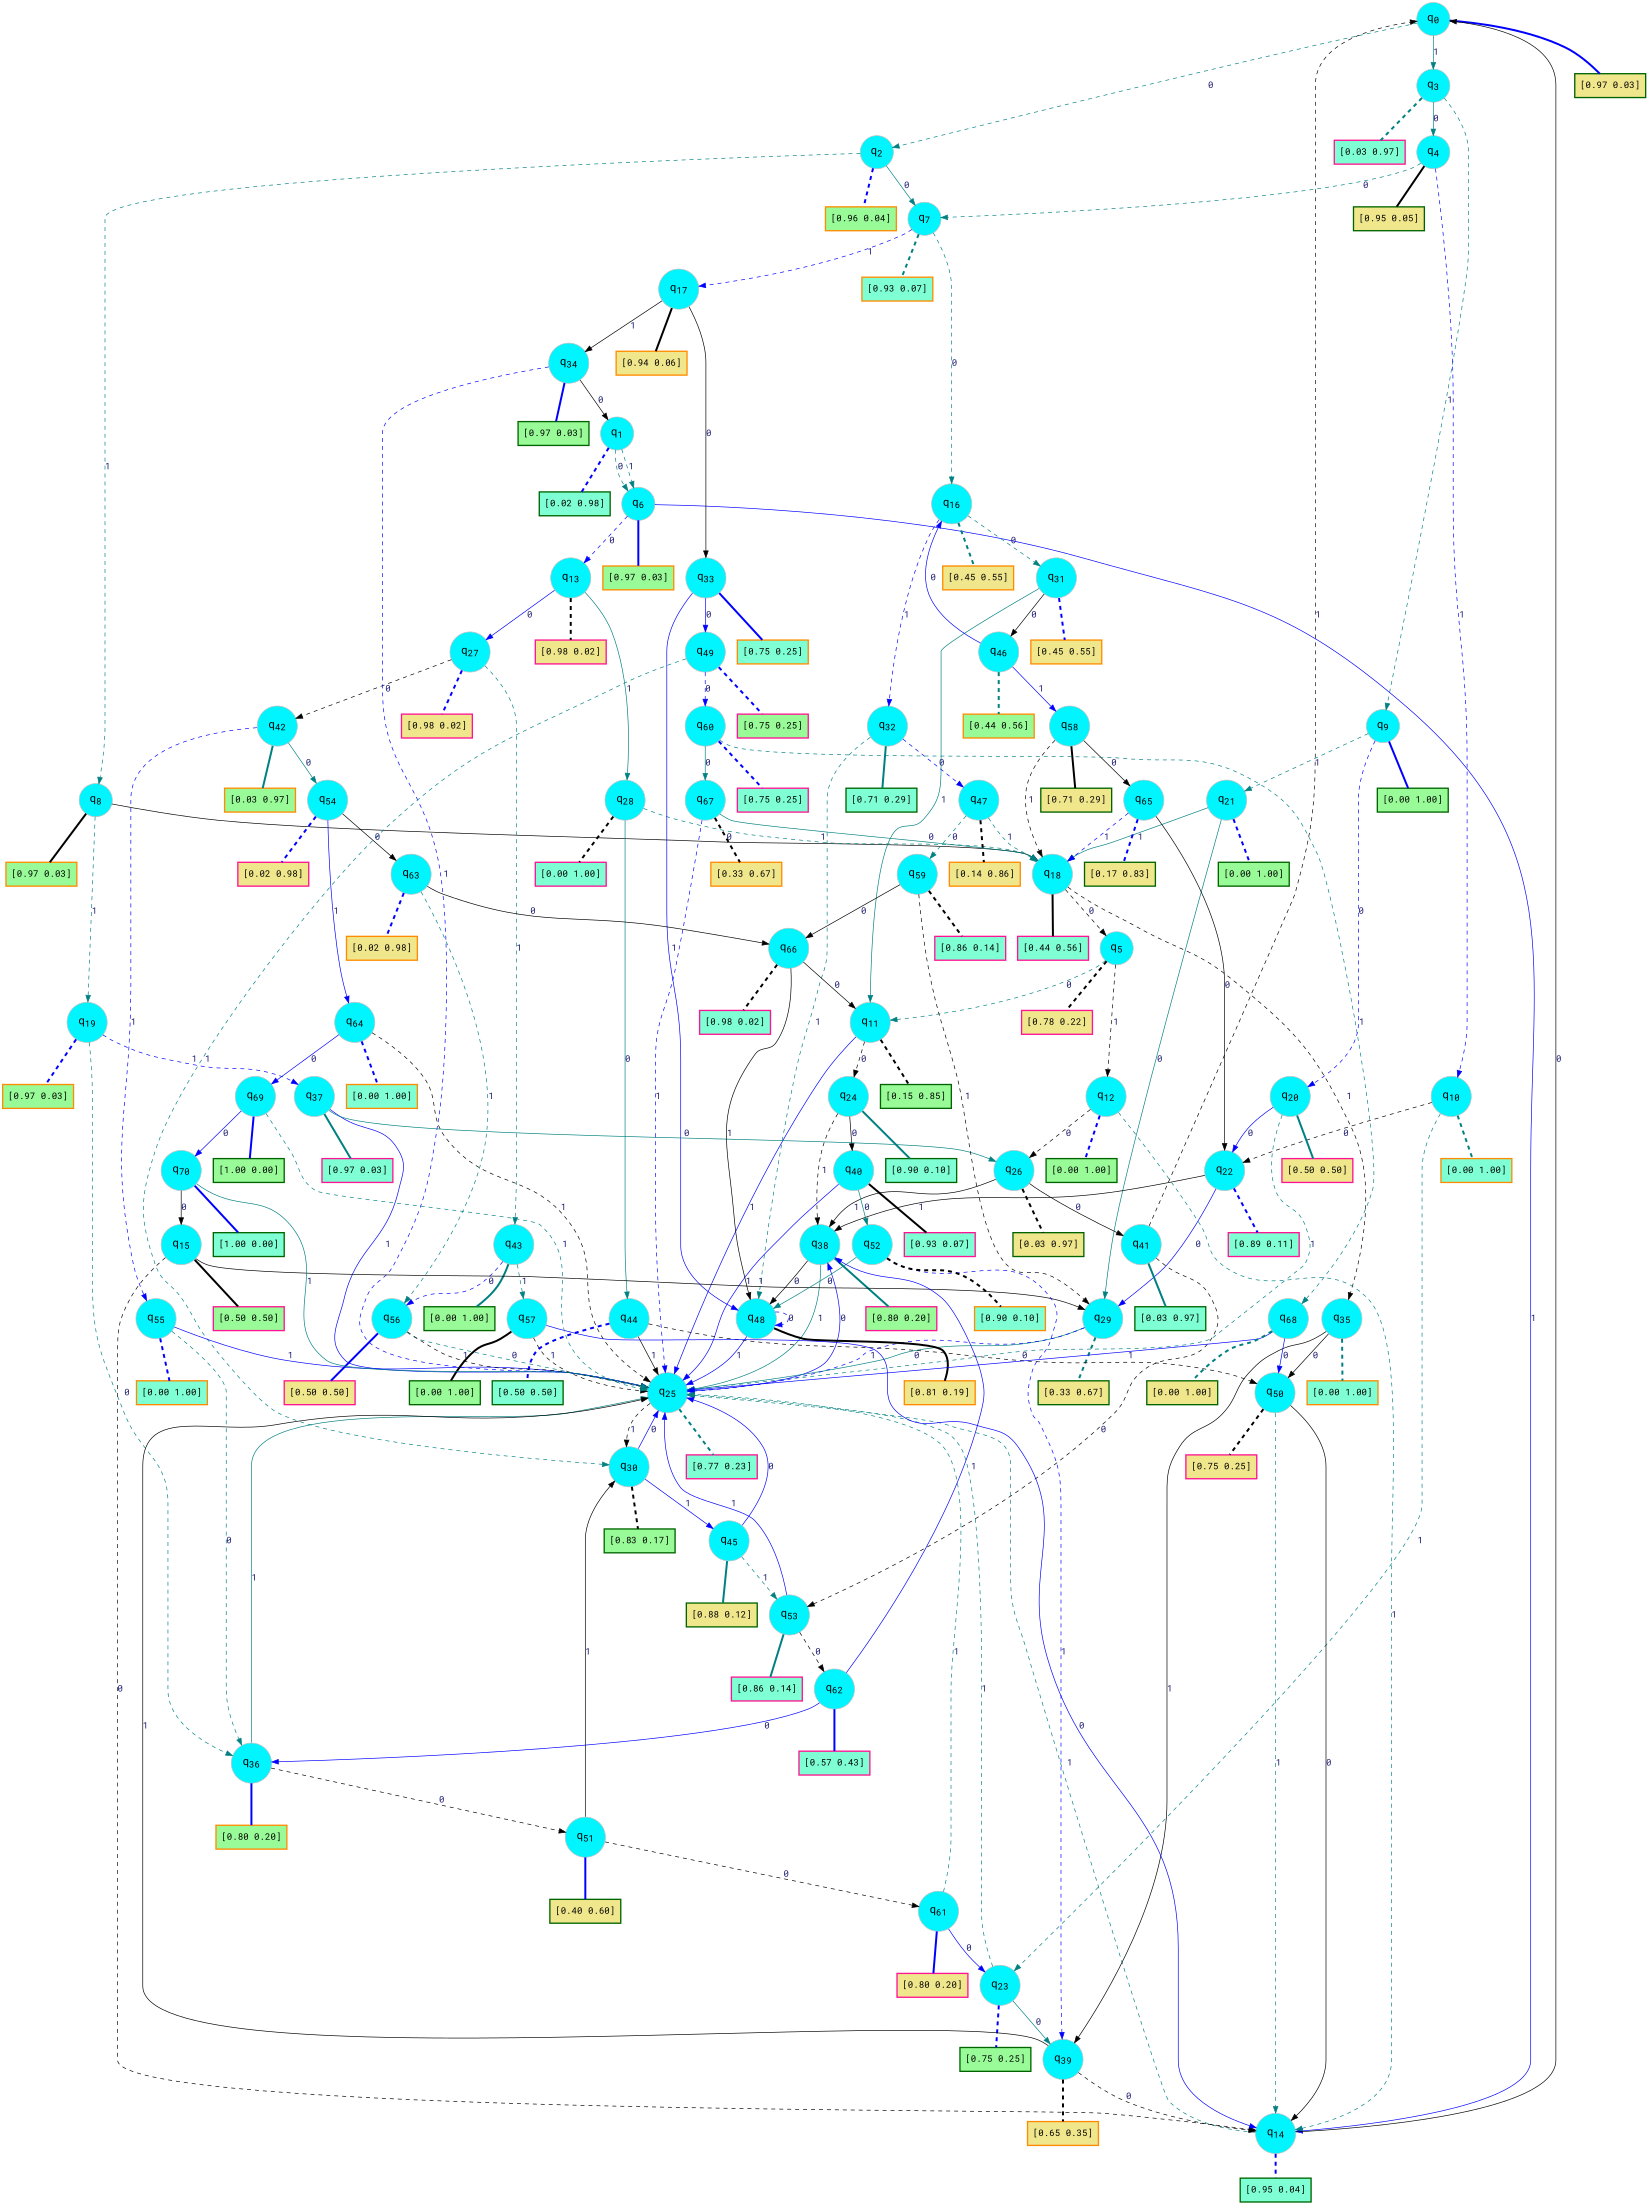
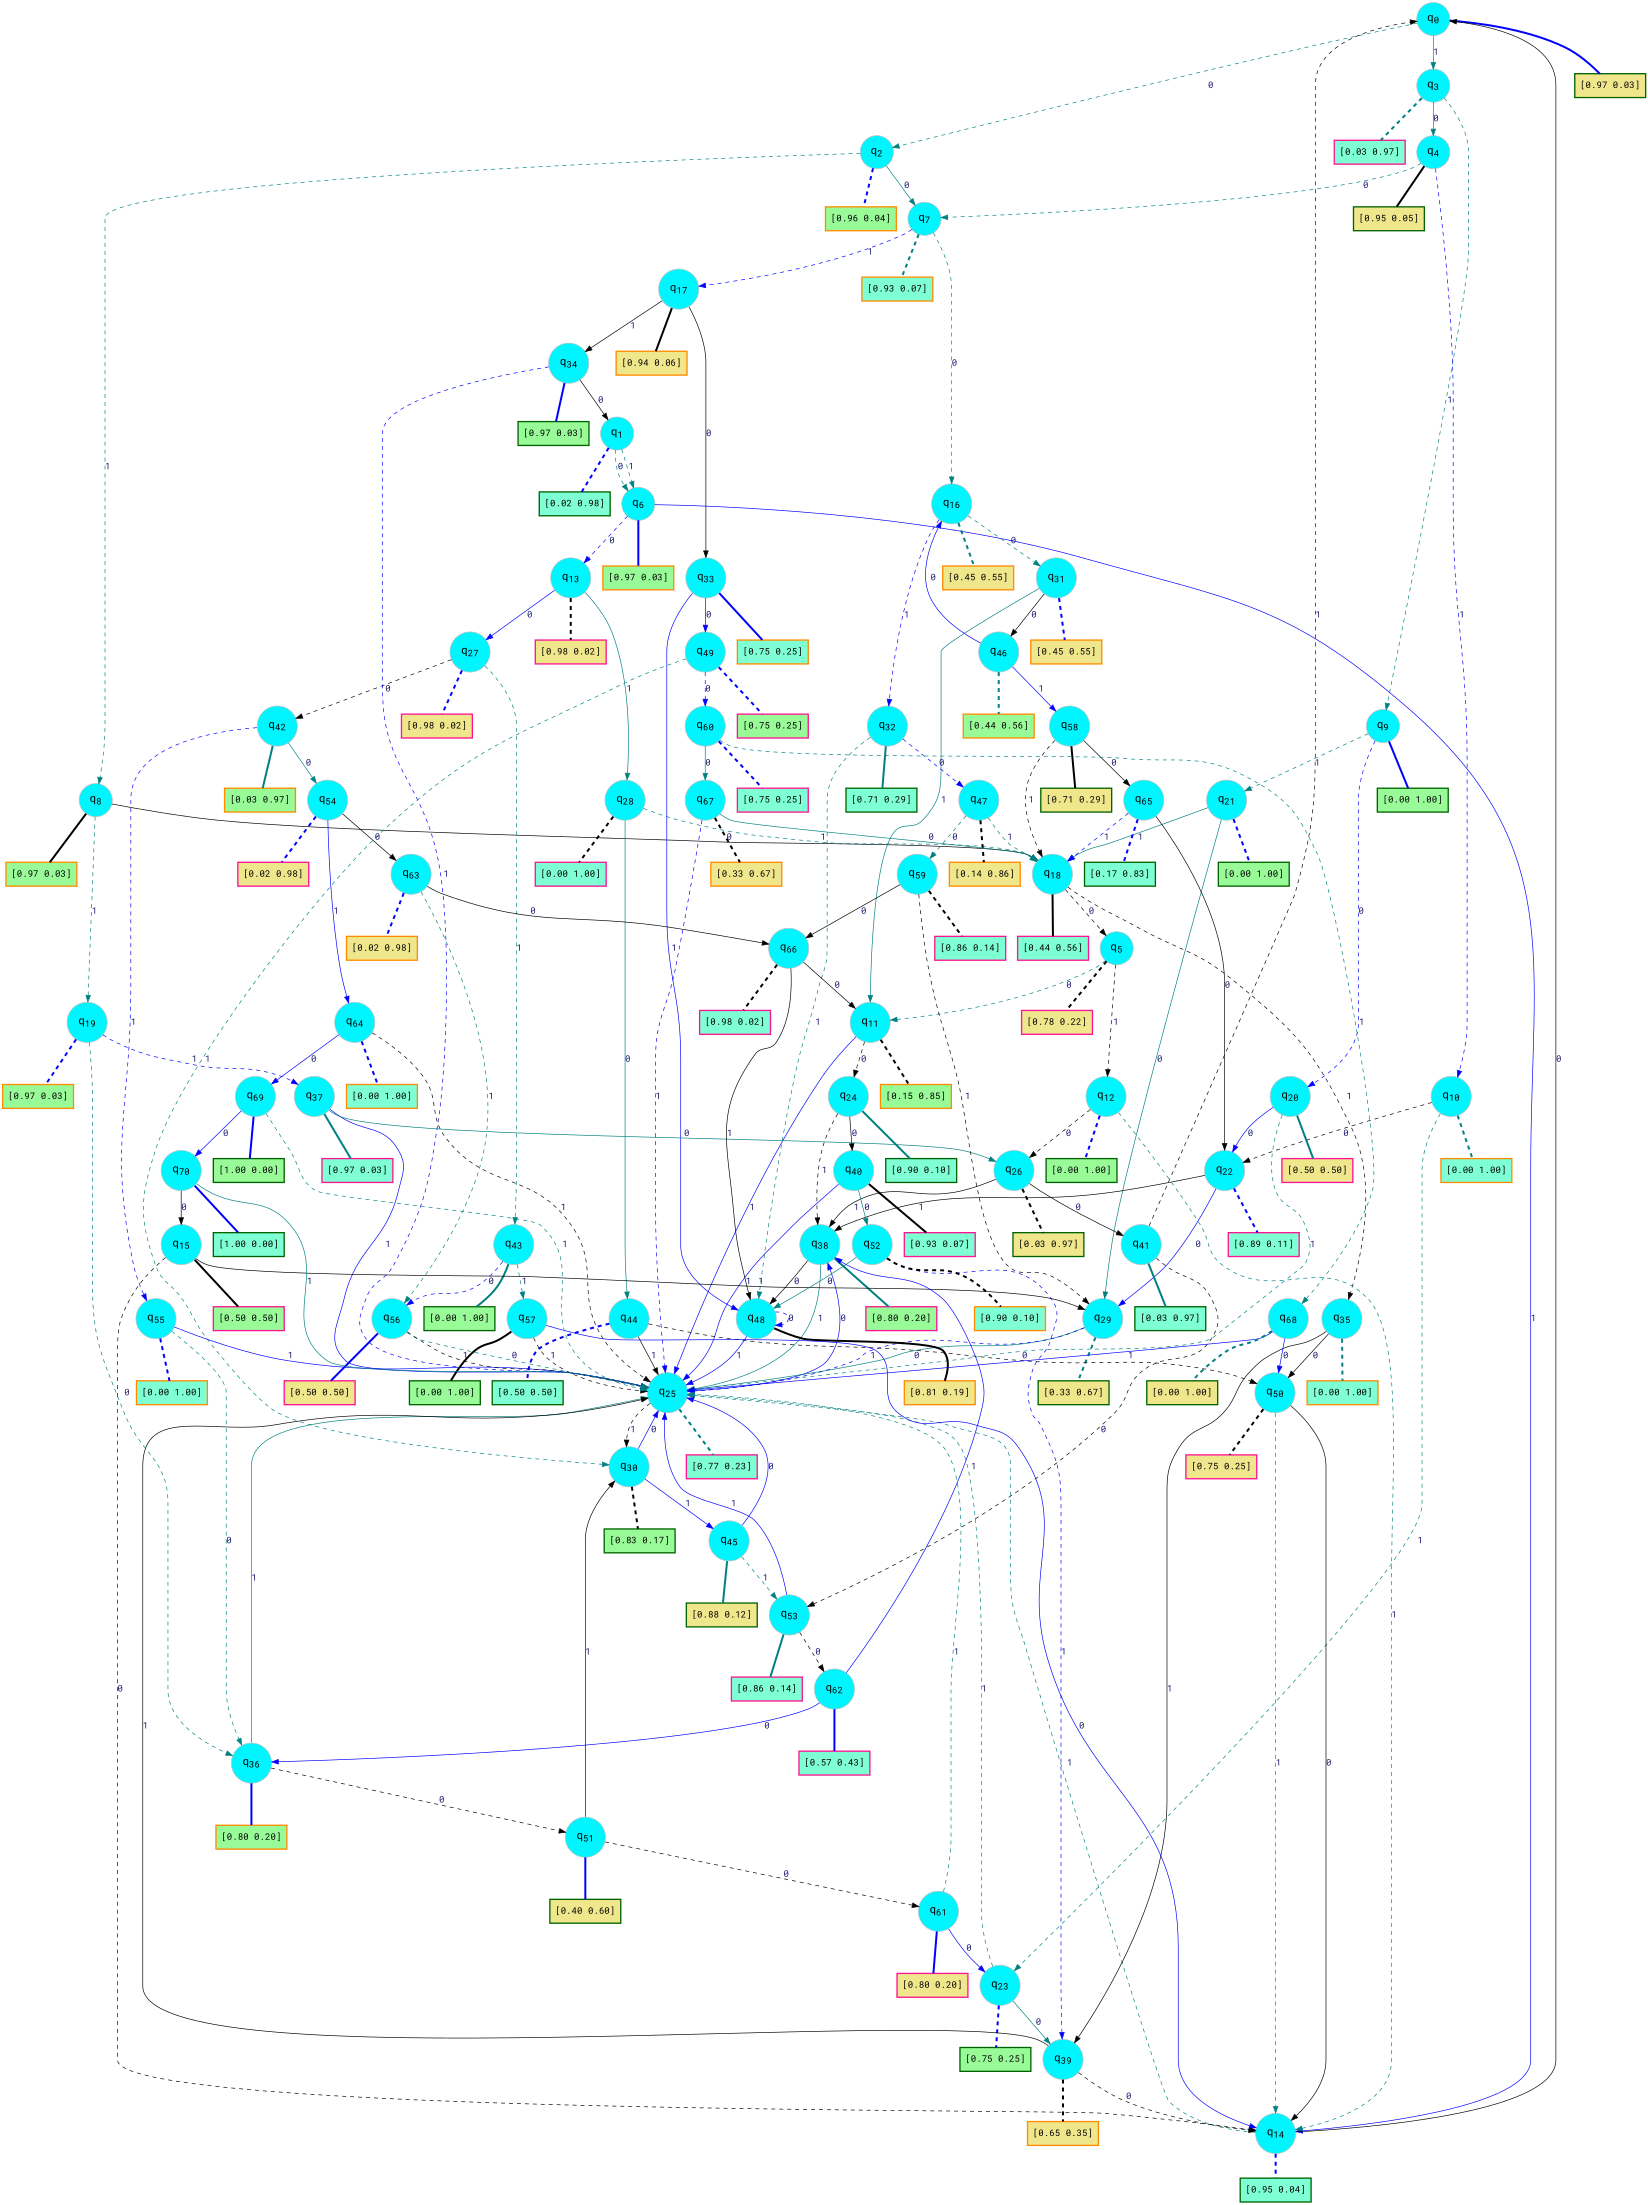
(1120, 874) -> (1120, 874)
(916, 1096) -> (916, 1096)
